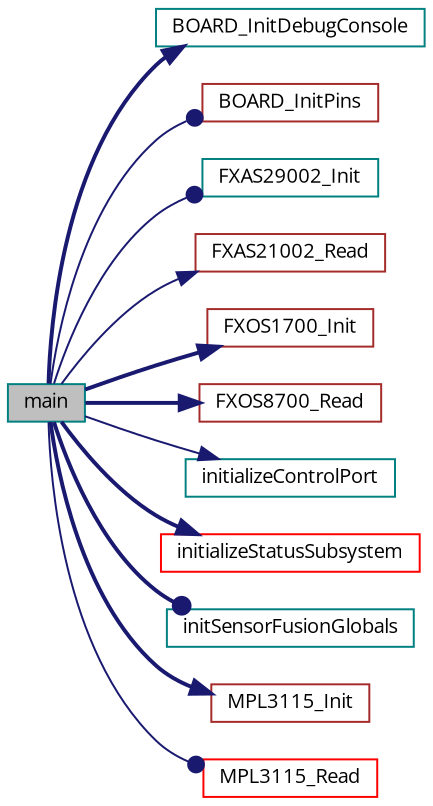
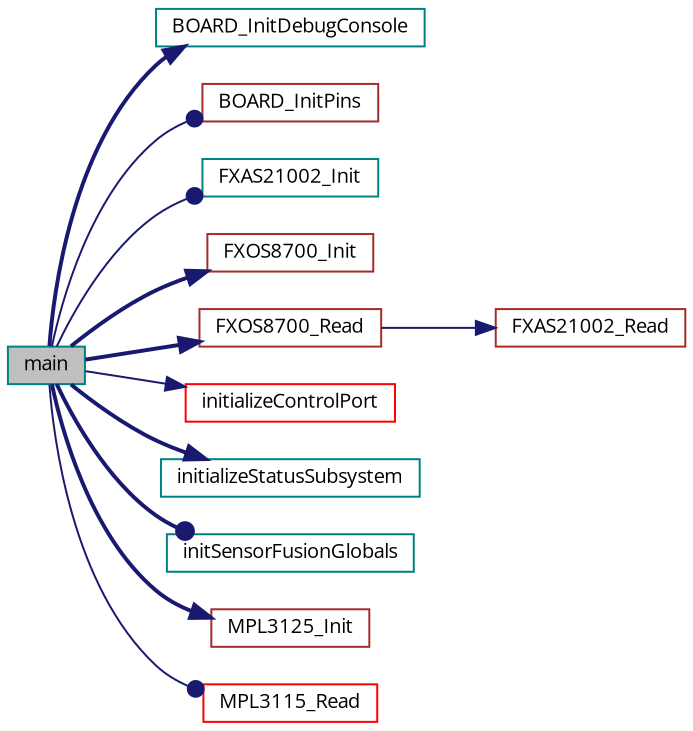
(290, 178) -> (290, 178)
(113, 324) -> (428, 328)
(290, 328) -> (290, 253)
(290, 478) -> (290, 403)
(290, 553) -> (290, 478)
(290, 703) -> (290, 628)
